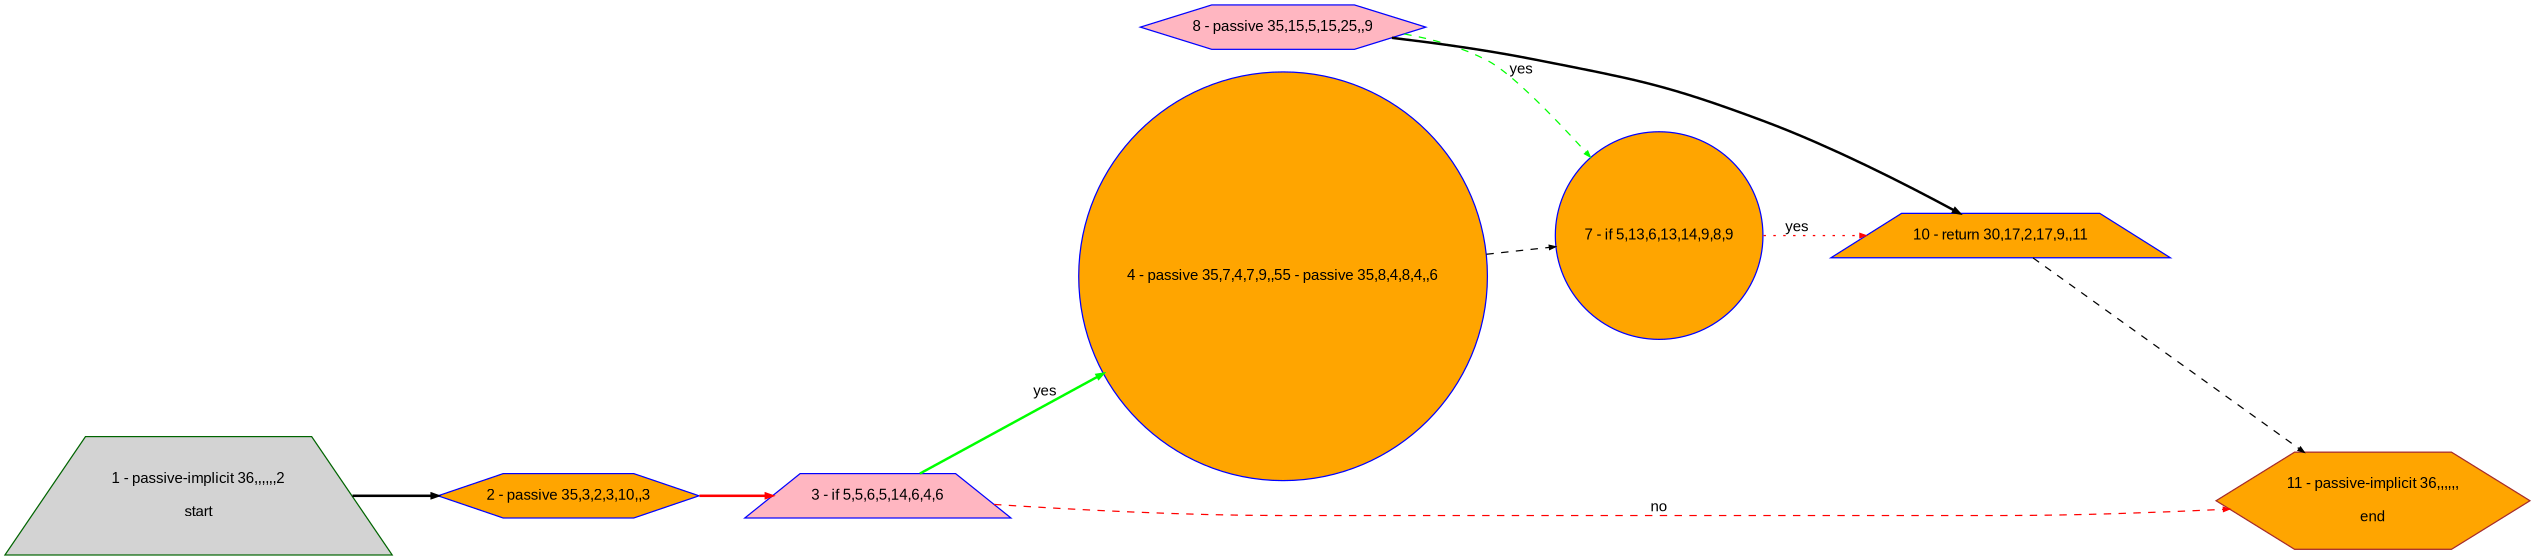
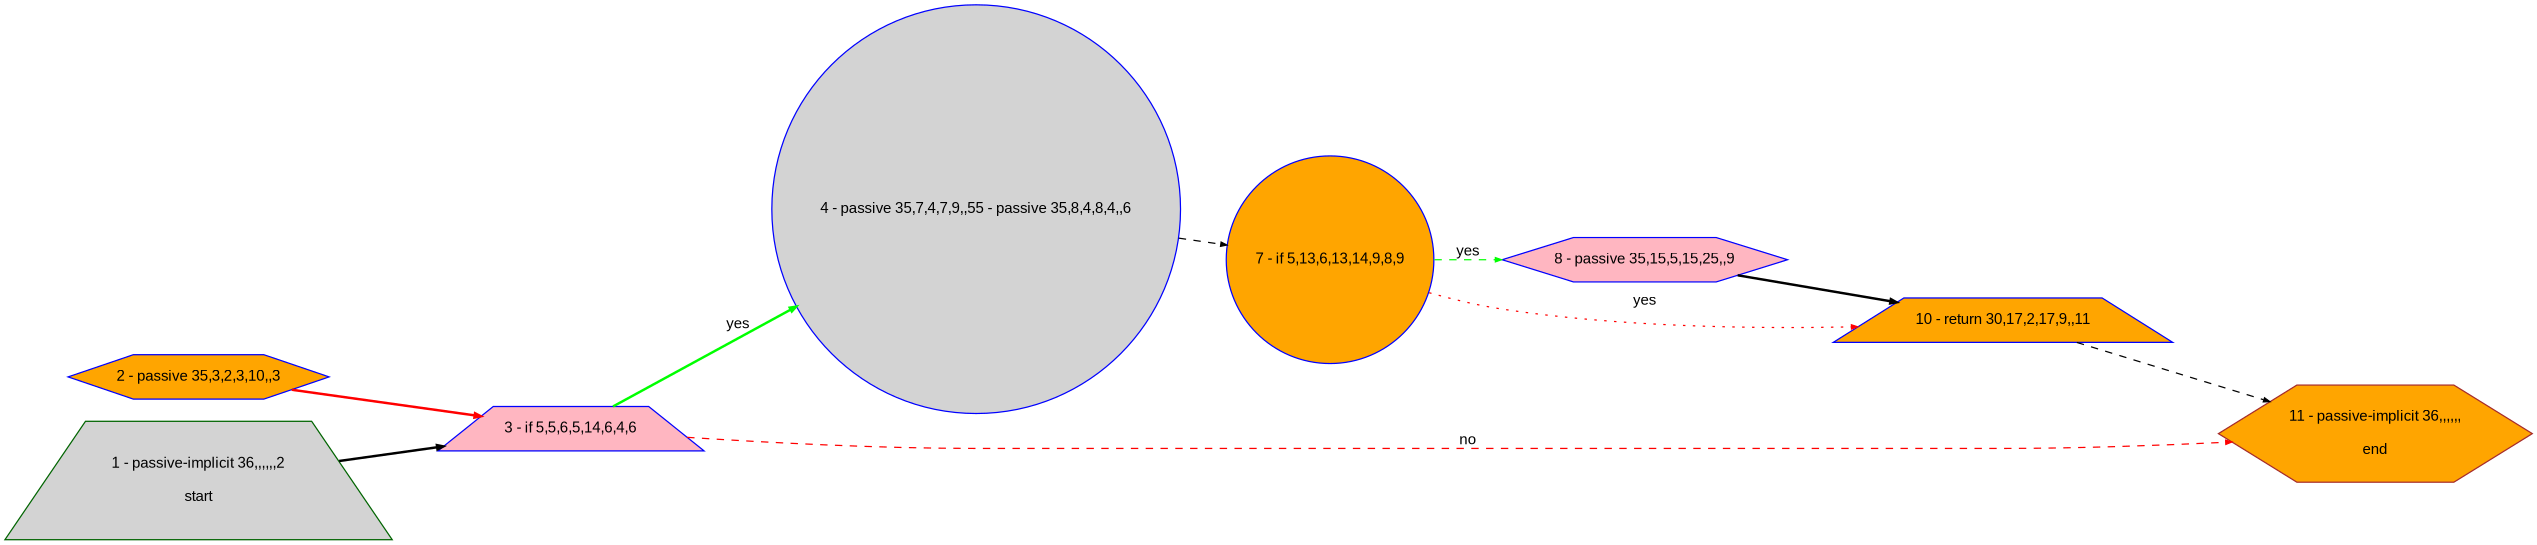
(1507, 74) -> (1465, 260)
(1283, 276) -> (976, 209)
(392, 496) -> (388, 454)
